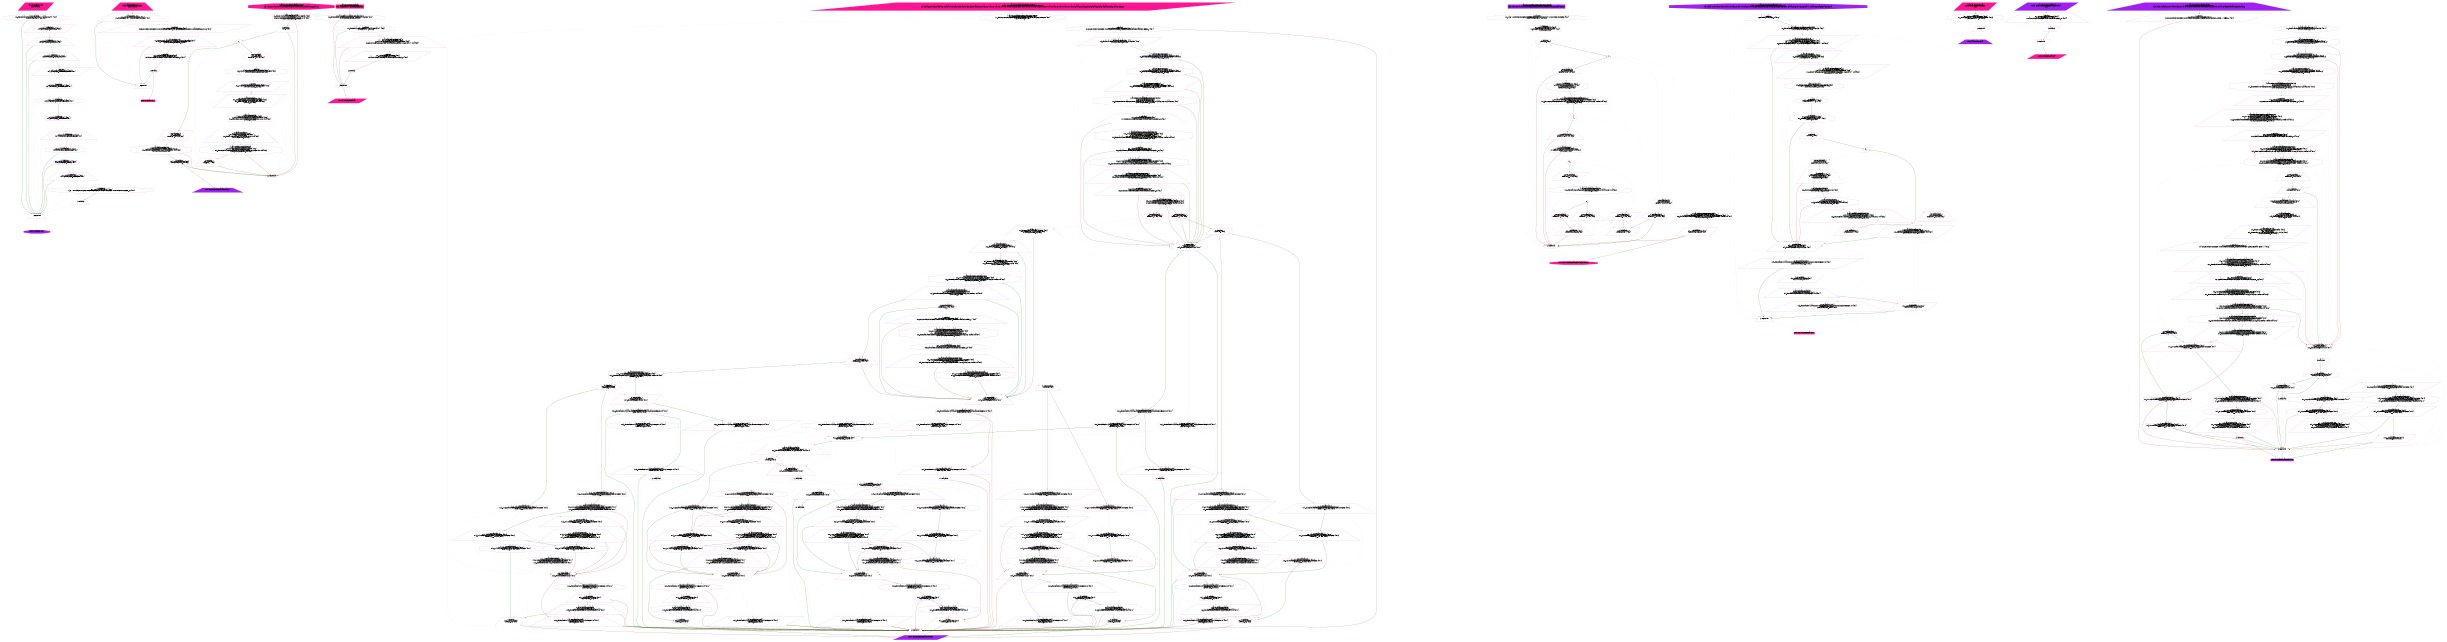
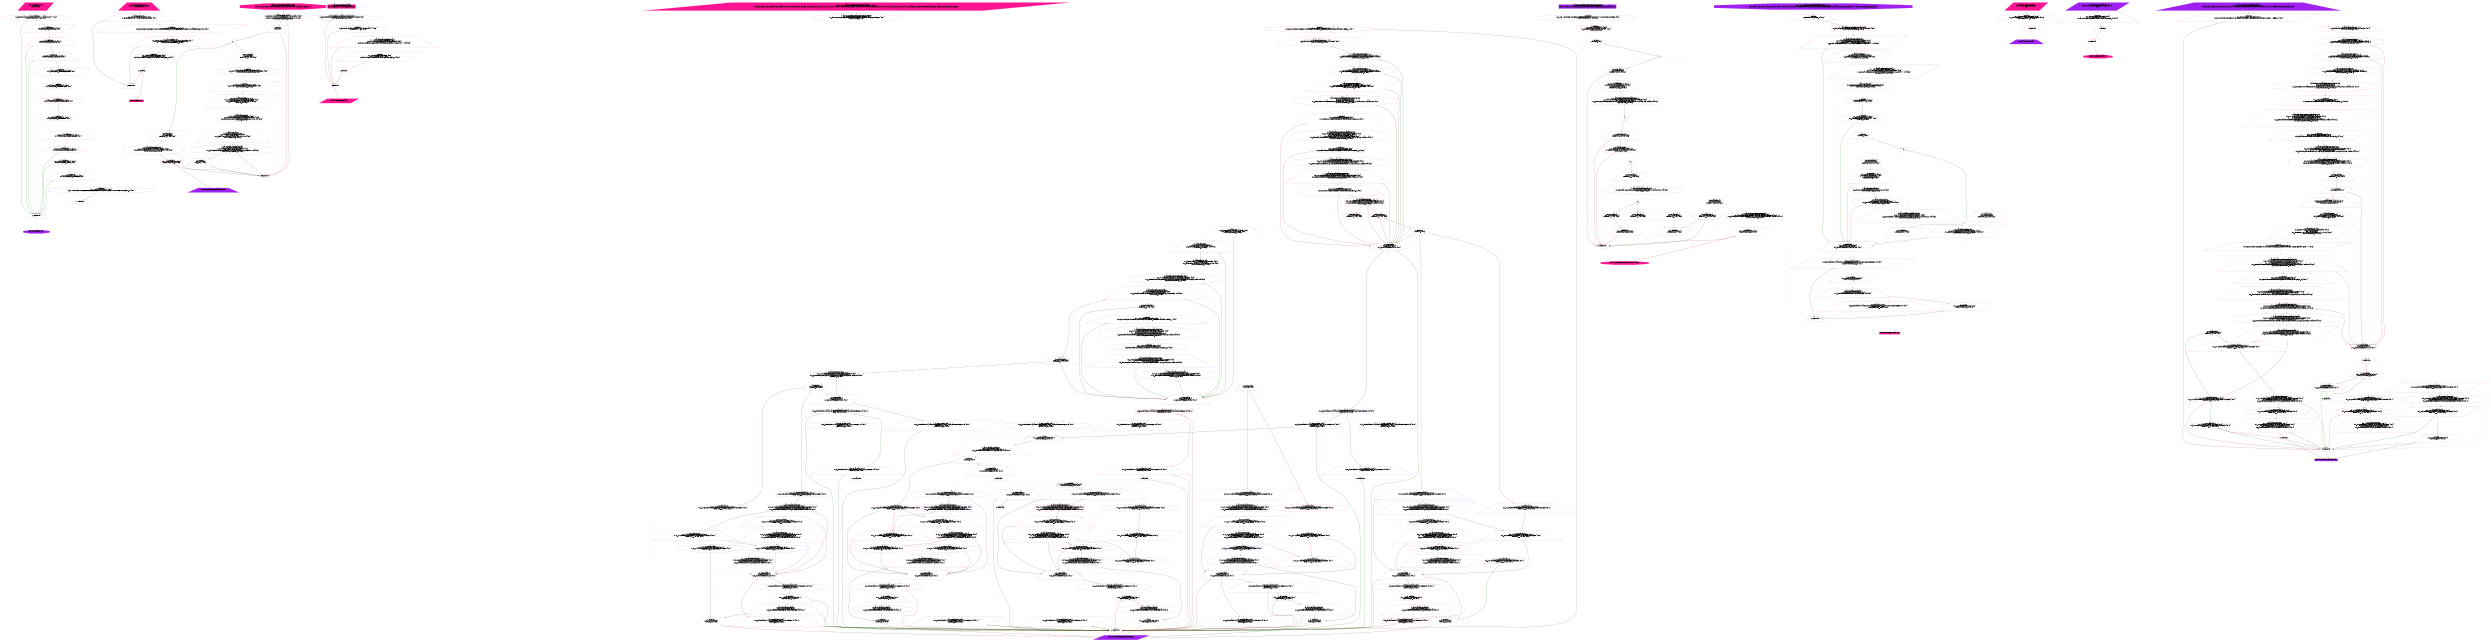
(2047, 57) -> (2098, 57)
